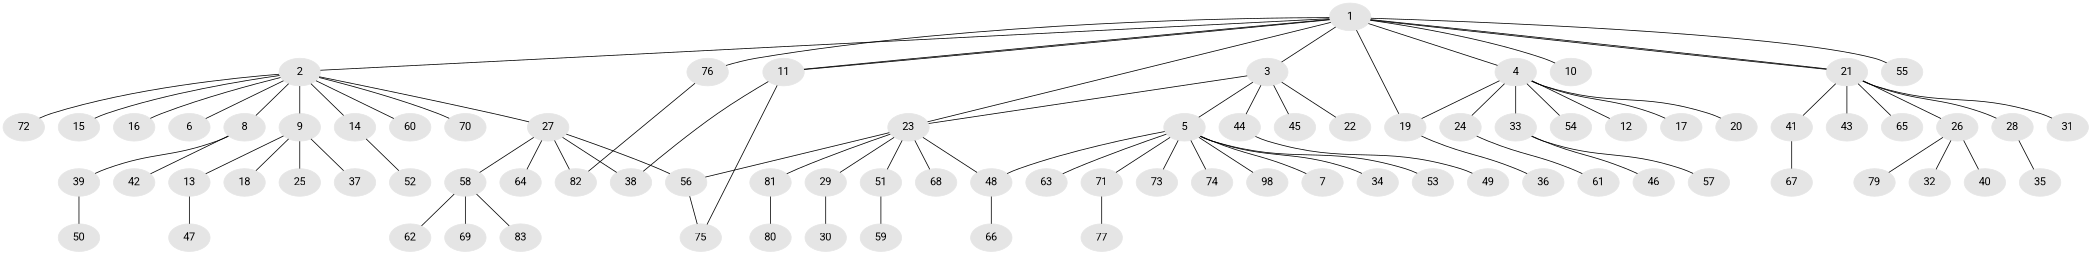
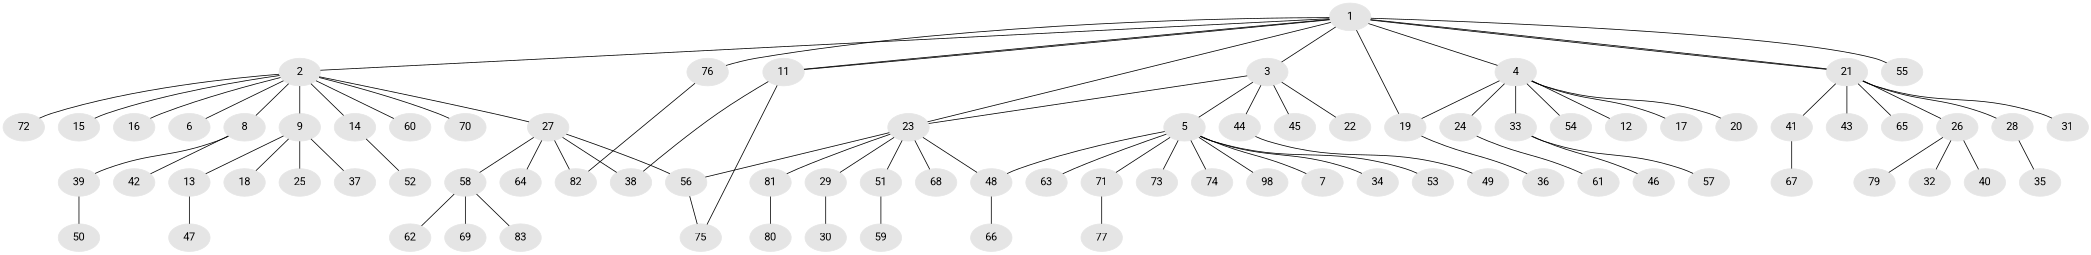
(1571, 72) -> none
